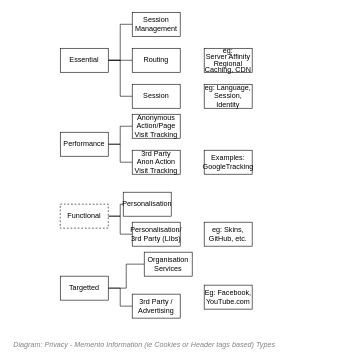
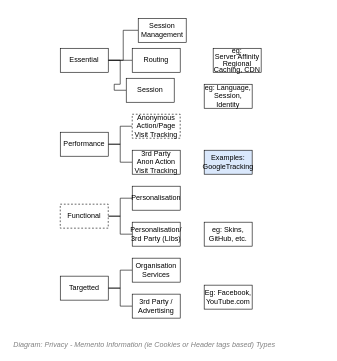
(156, 24) -> (162, 30)
(228, 60) -> (237, 60)
(156, 96) -> (150, 90)
(156, 126) -> (156, 126)
(228, 162) -> (228, 162)
(147, 204) -> (156, 198)
(168, 264) -> (156, 270)
